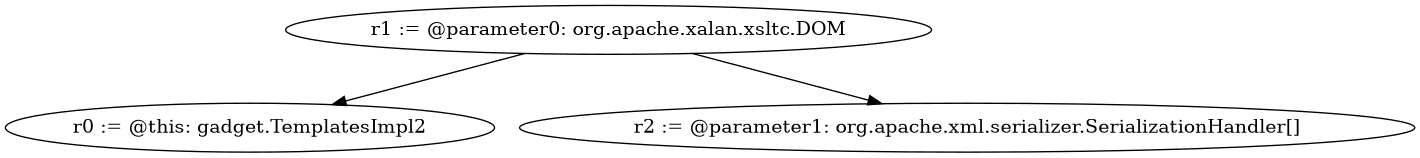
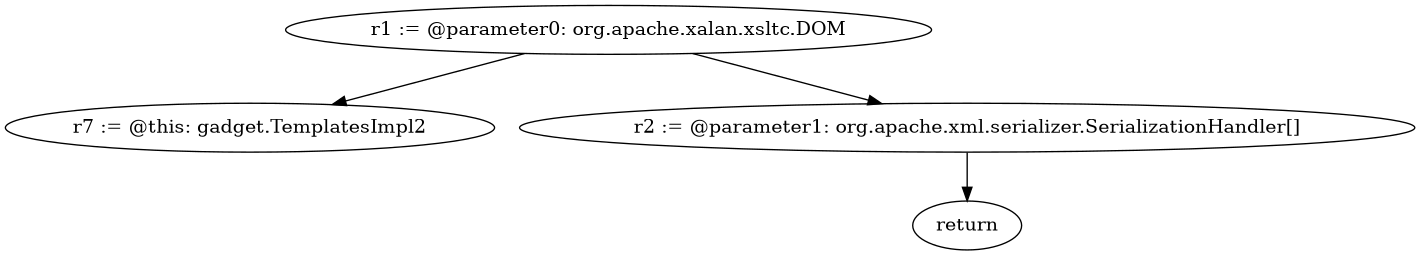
(250, 128) -> (250, 128)
none -> (967, 225)
